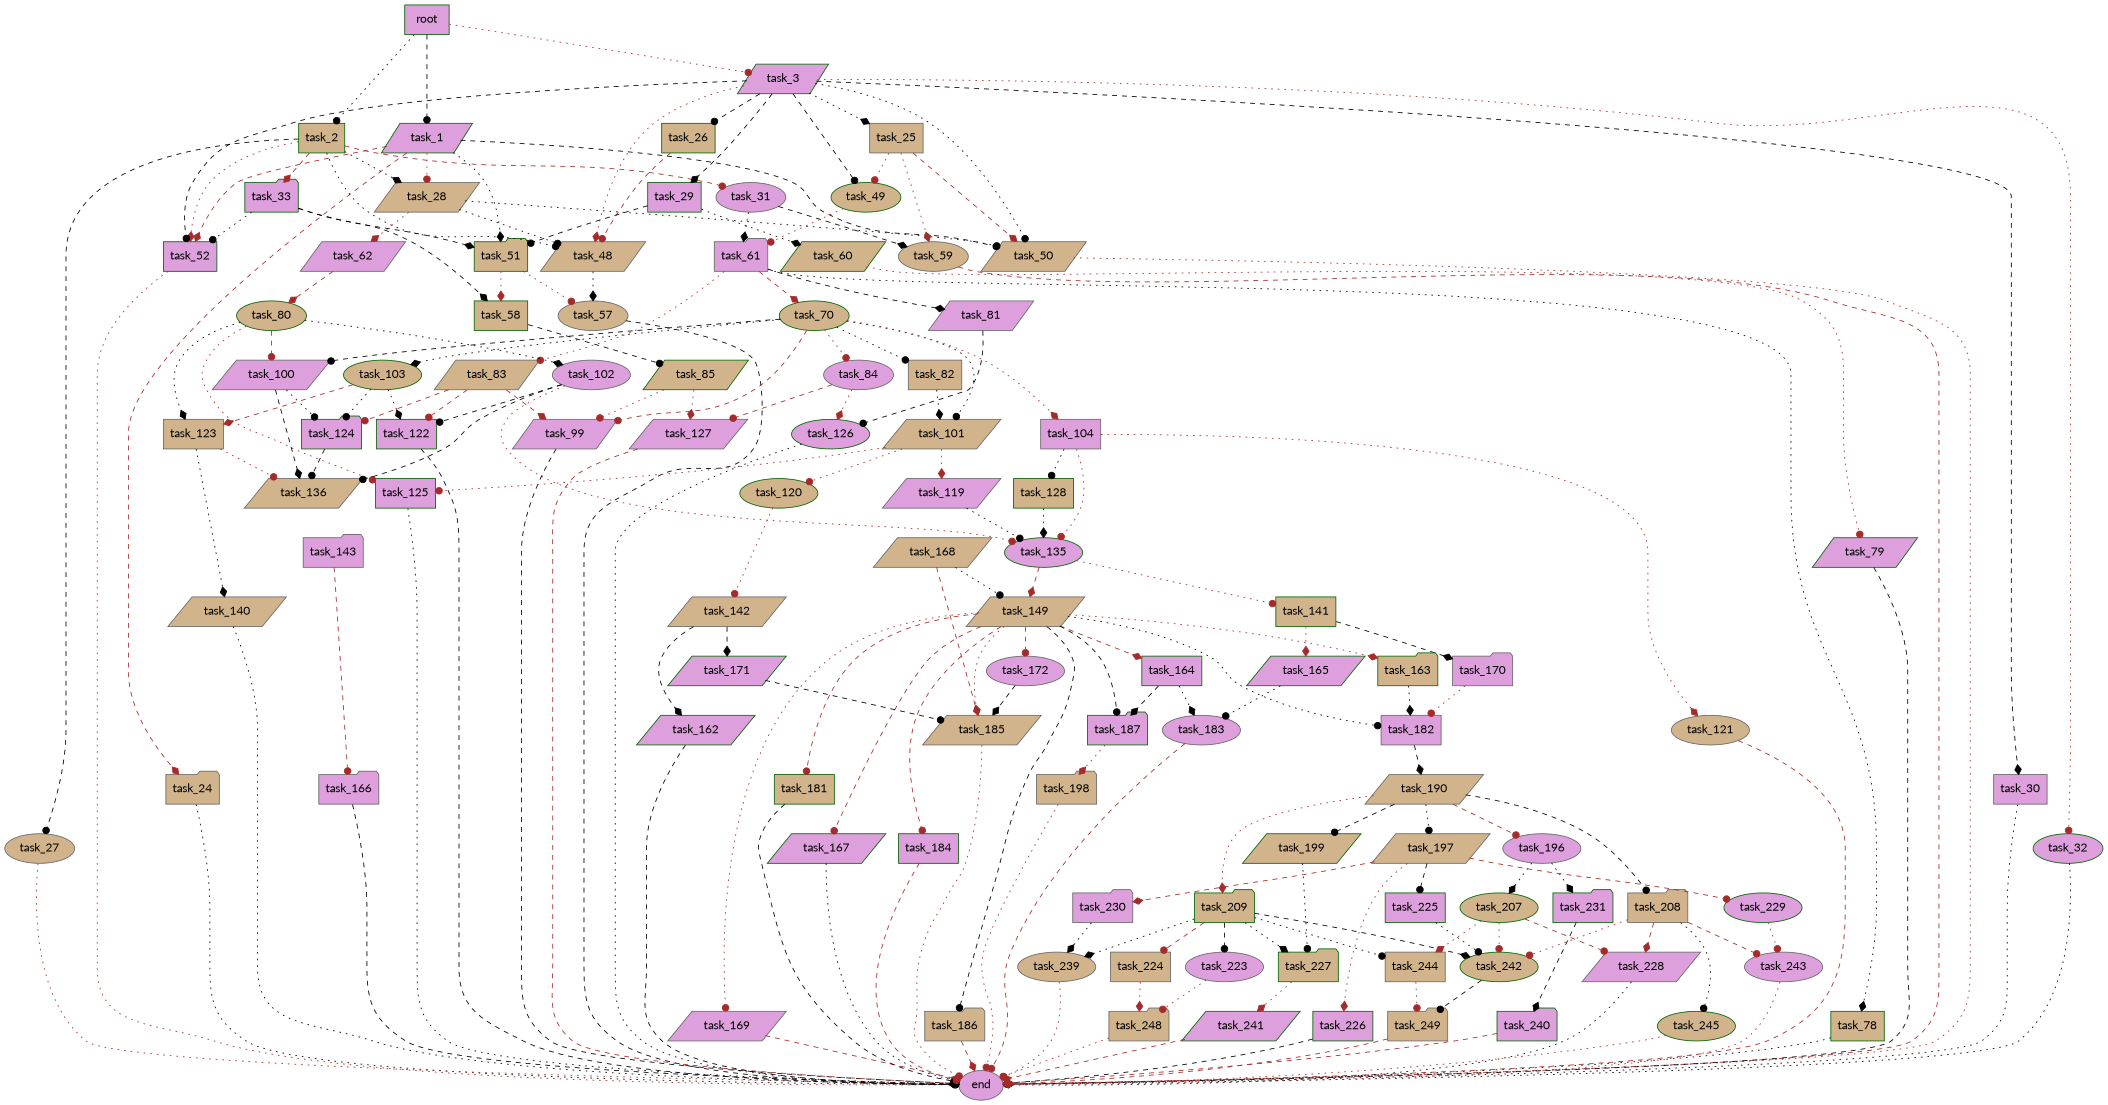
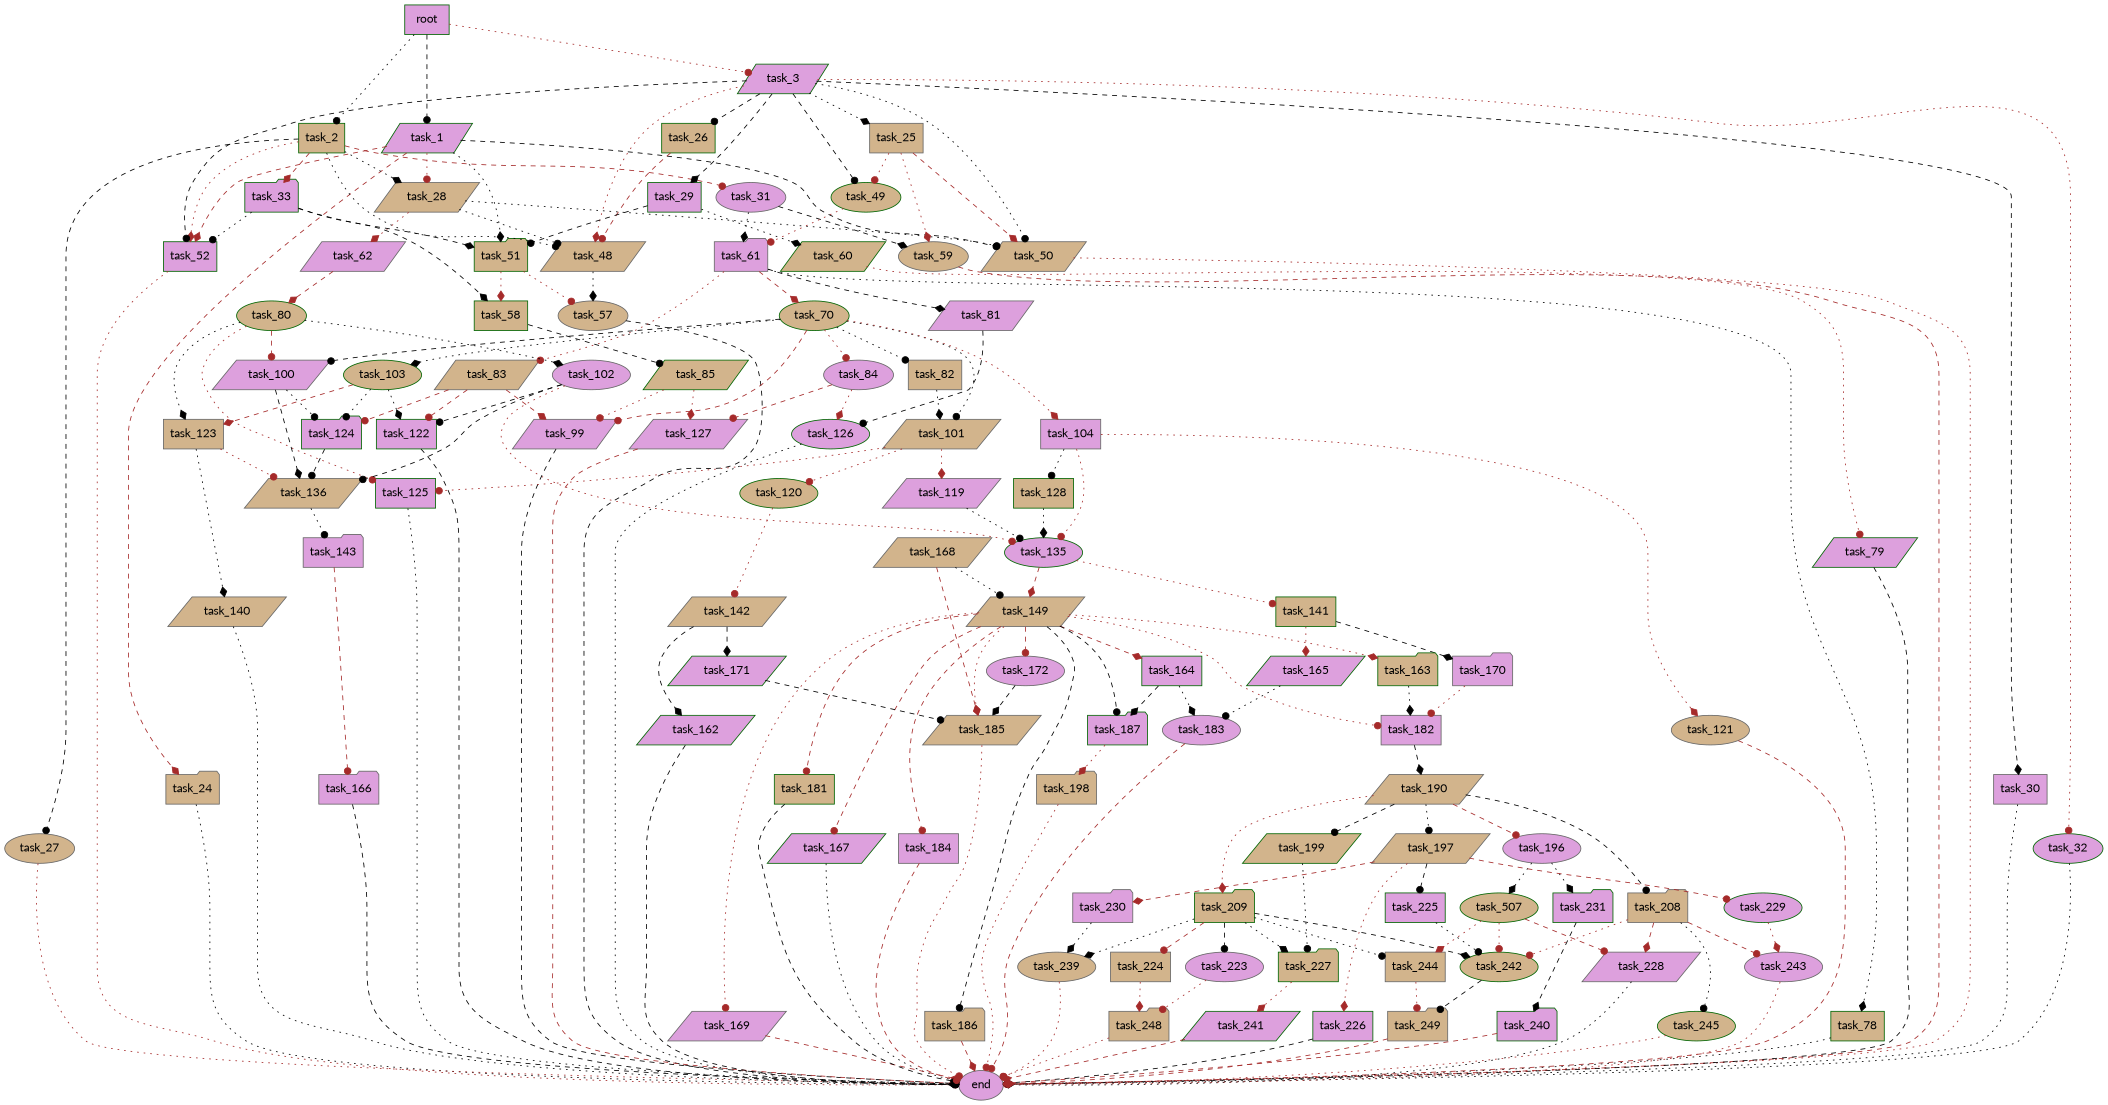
none -> (317, 520)
(1223, 668) -> (1223, 668)
(928, 849) -> (928, 849)
(1499, 908) -> (1499, 908)
(1772, 932) -> (1772, 932)
